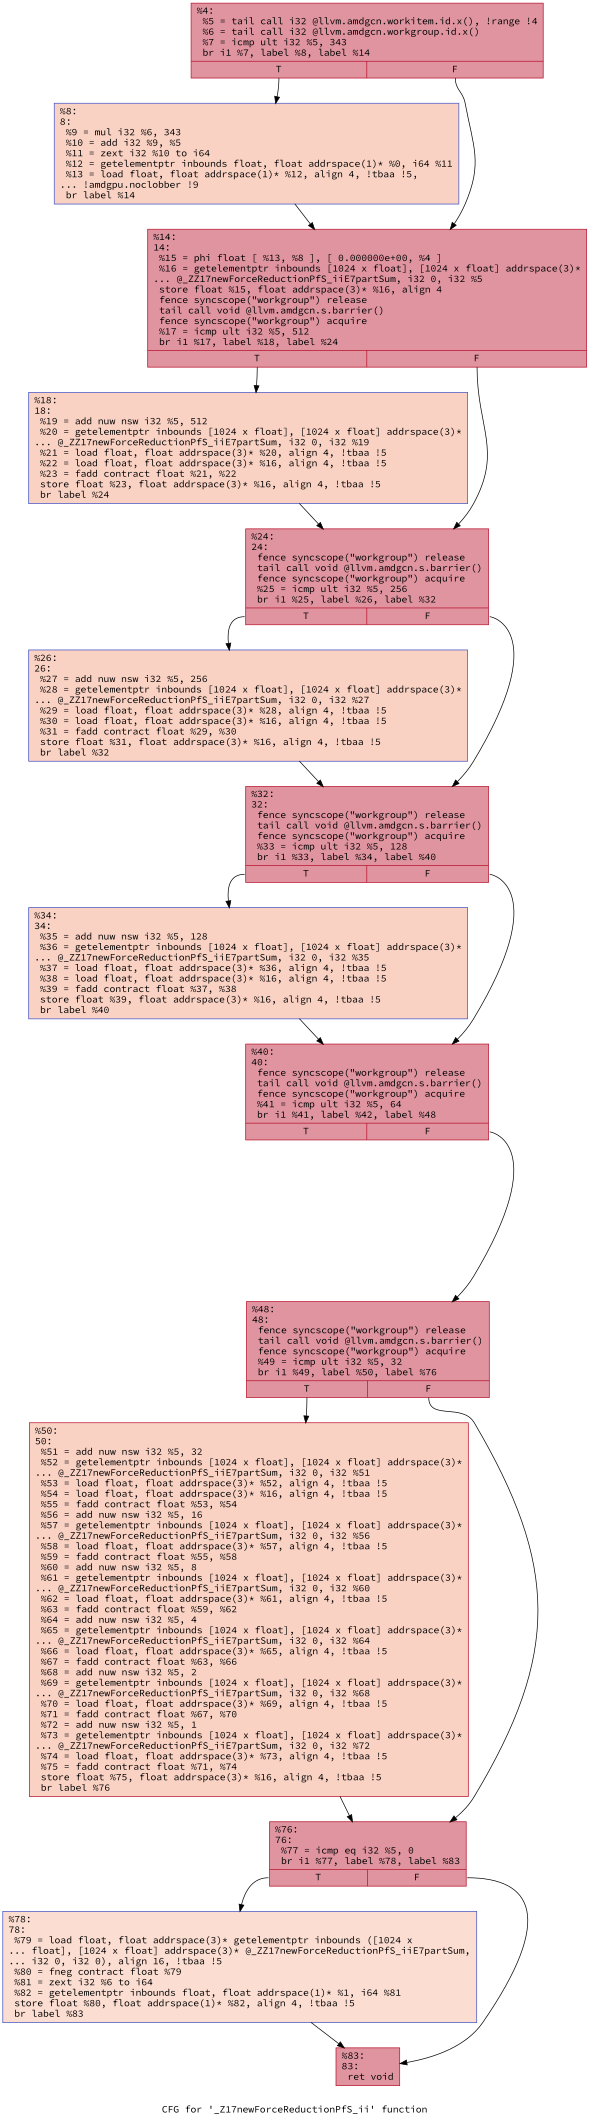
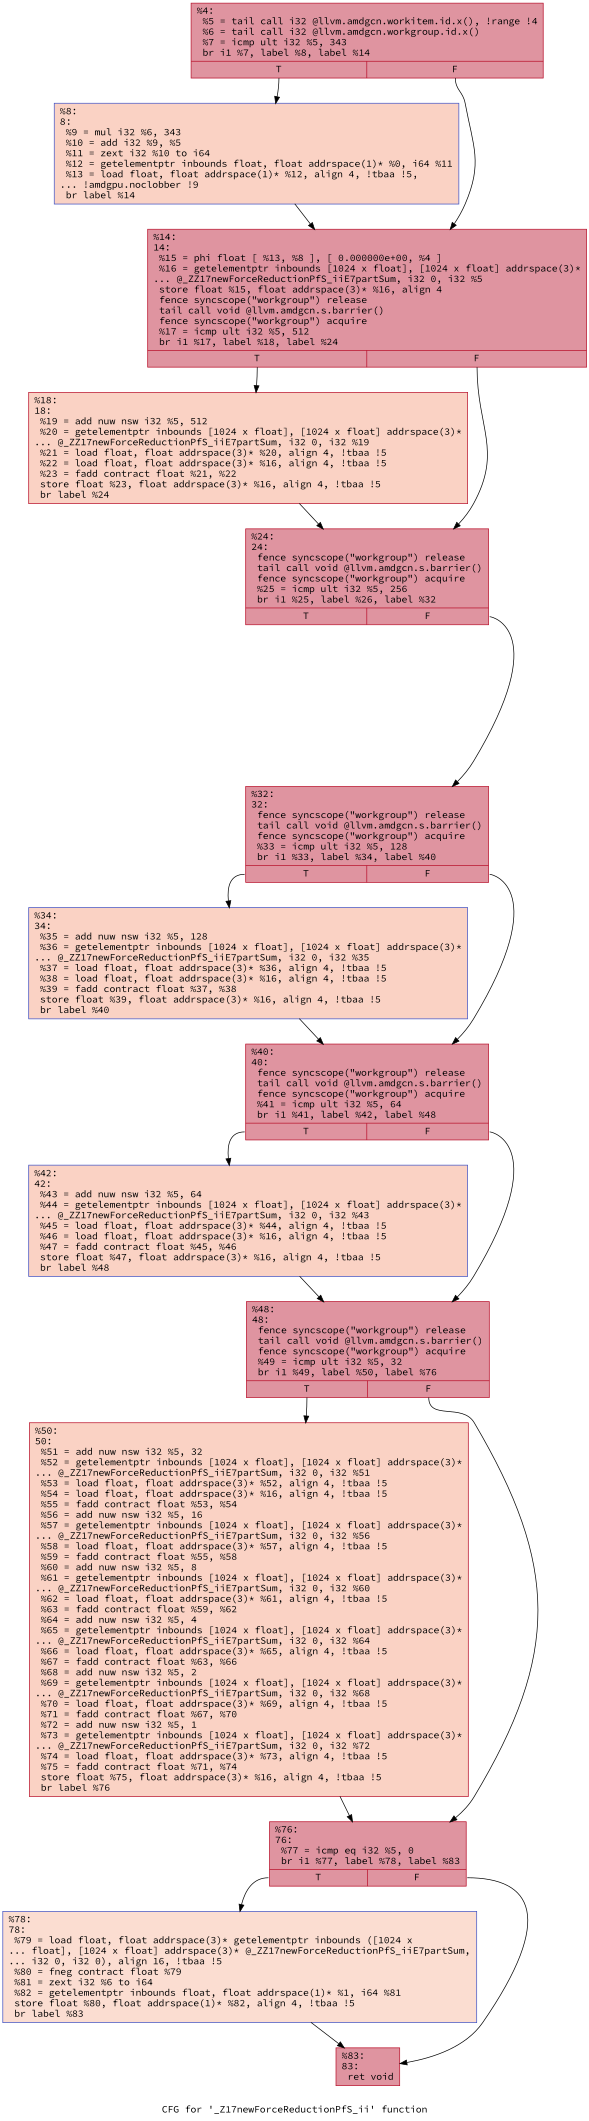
(248, 448) -> (248, 448)
(248, 706) -> none
none -> (248, 1221)
